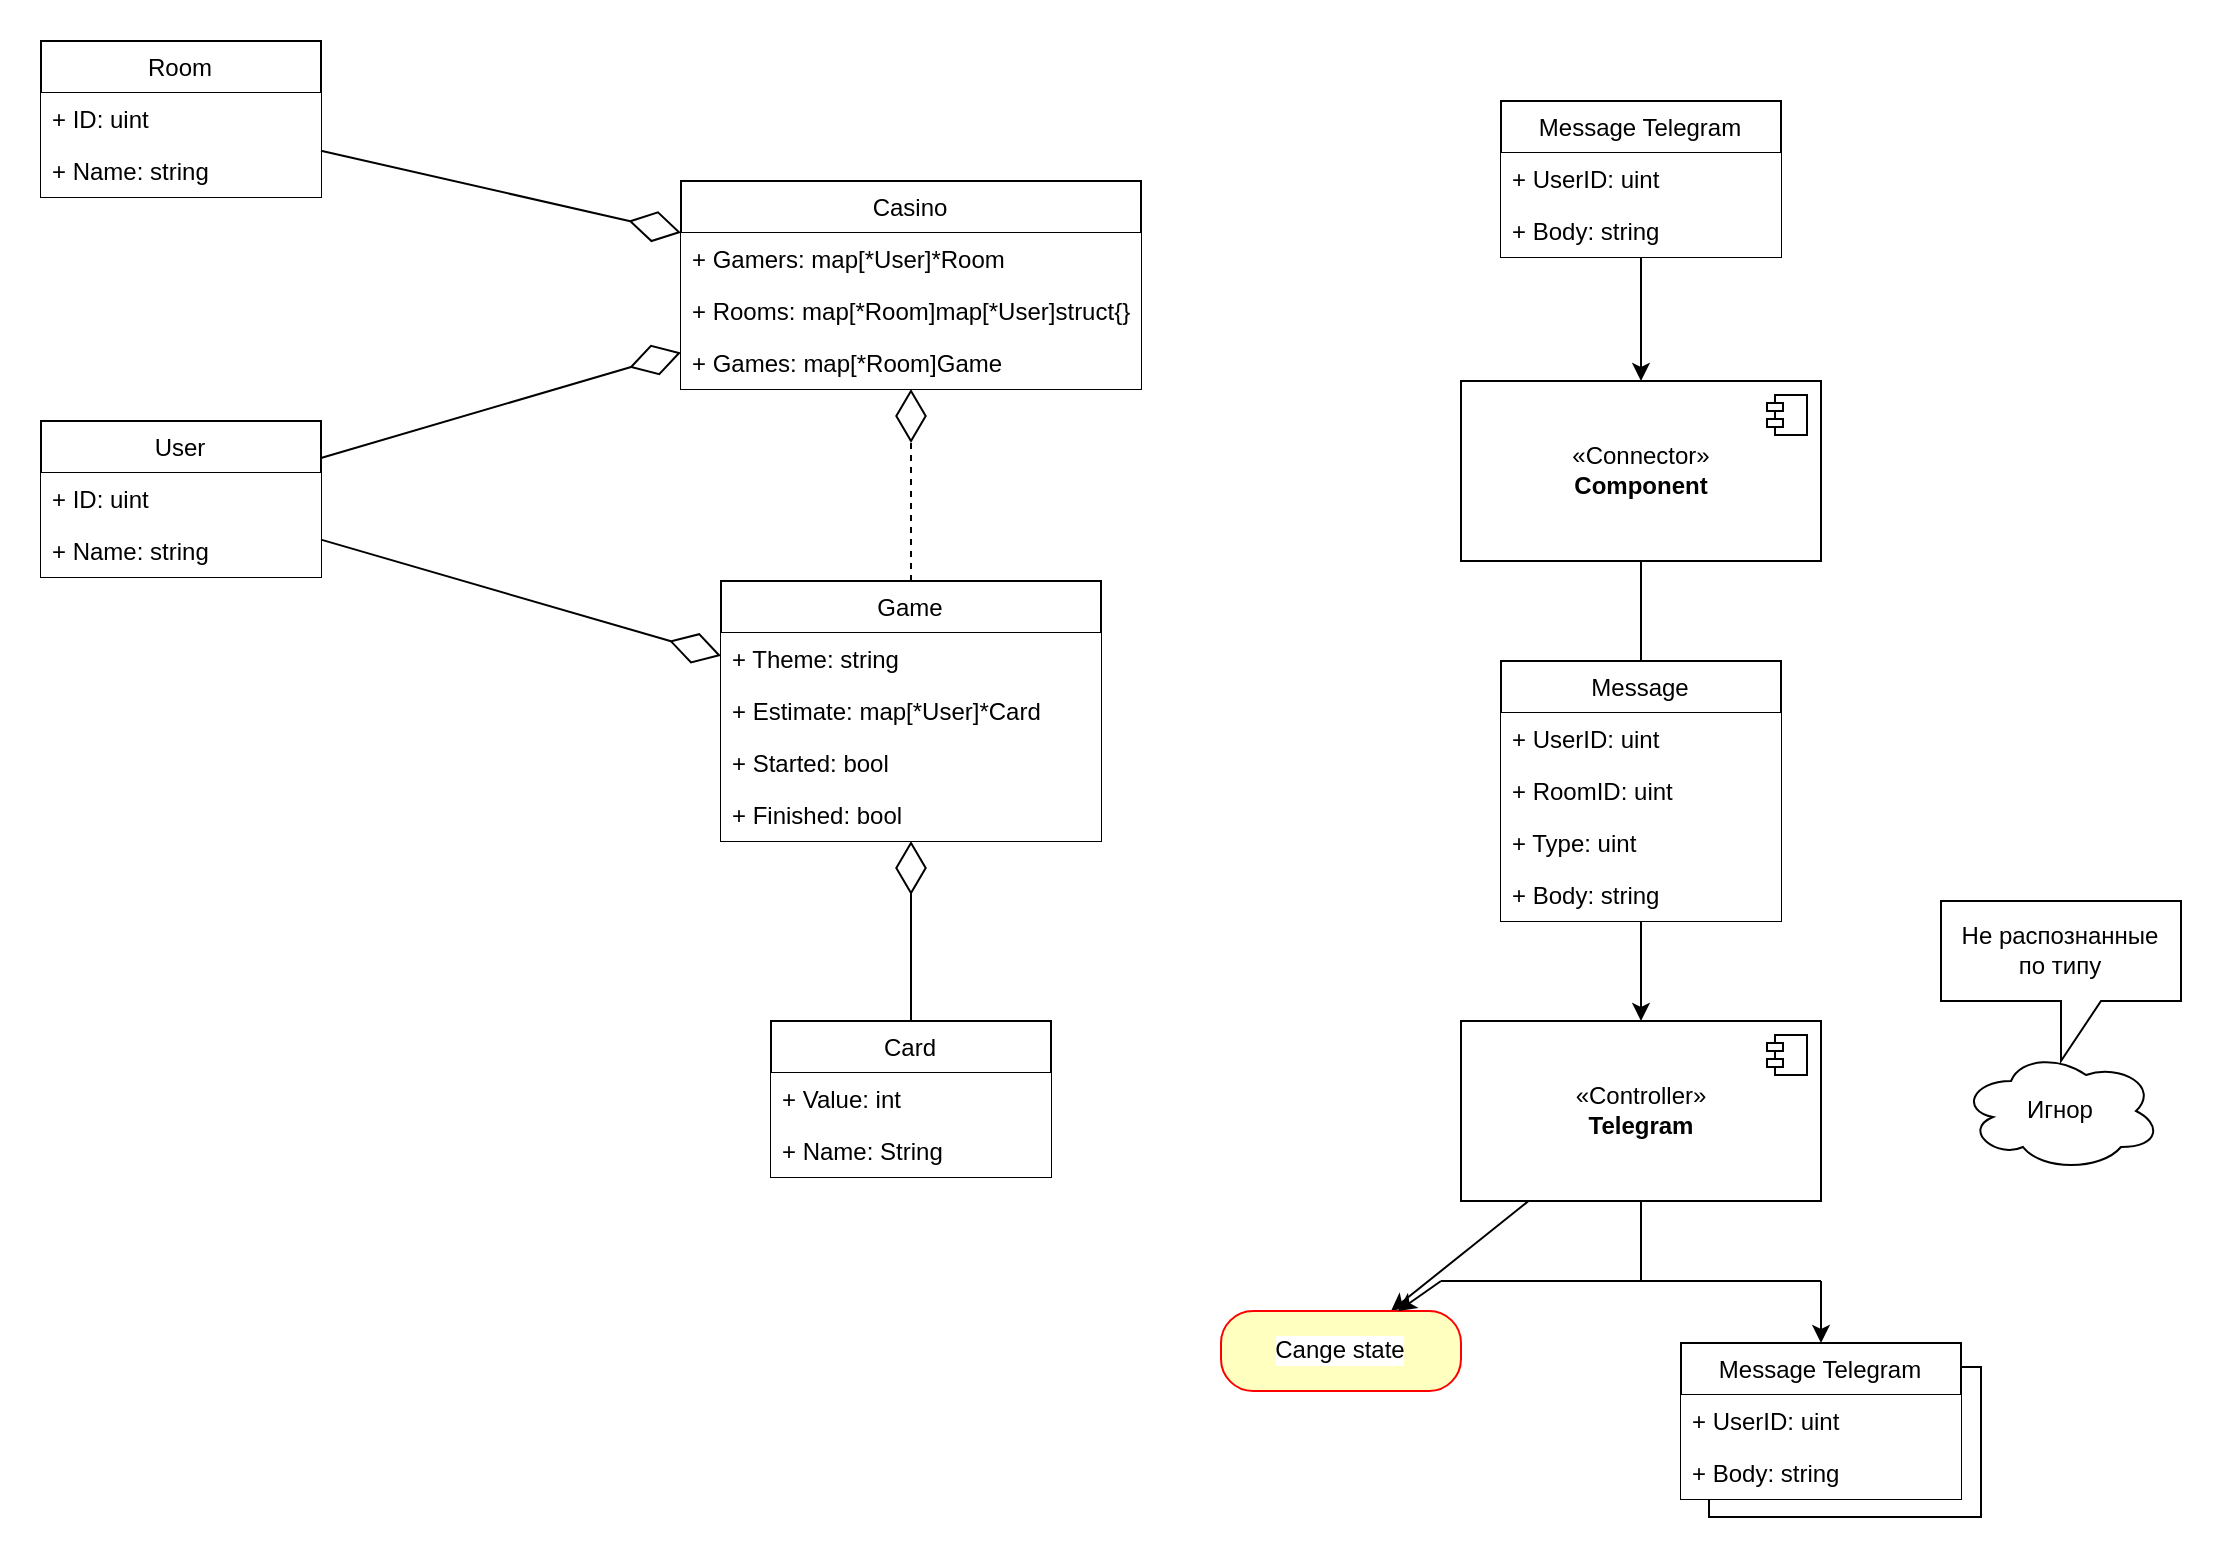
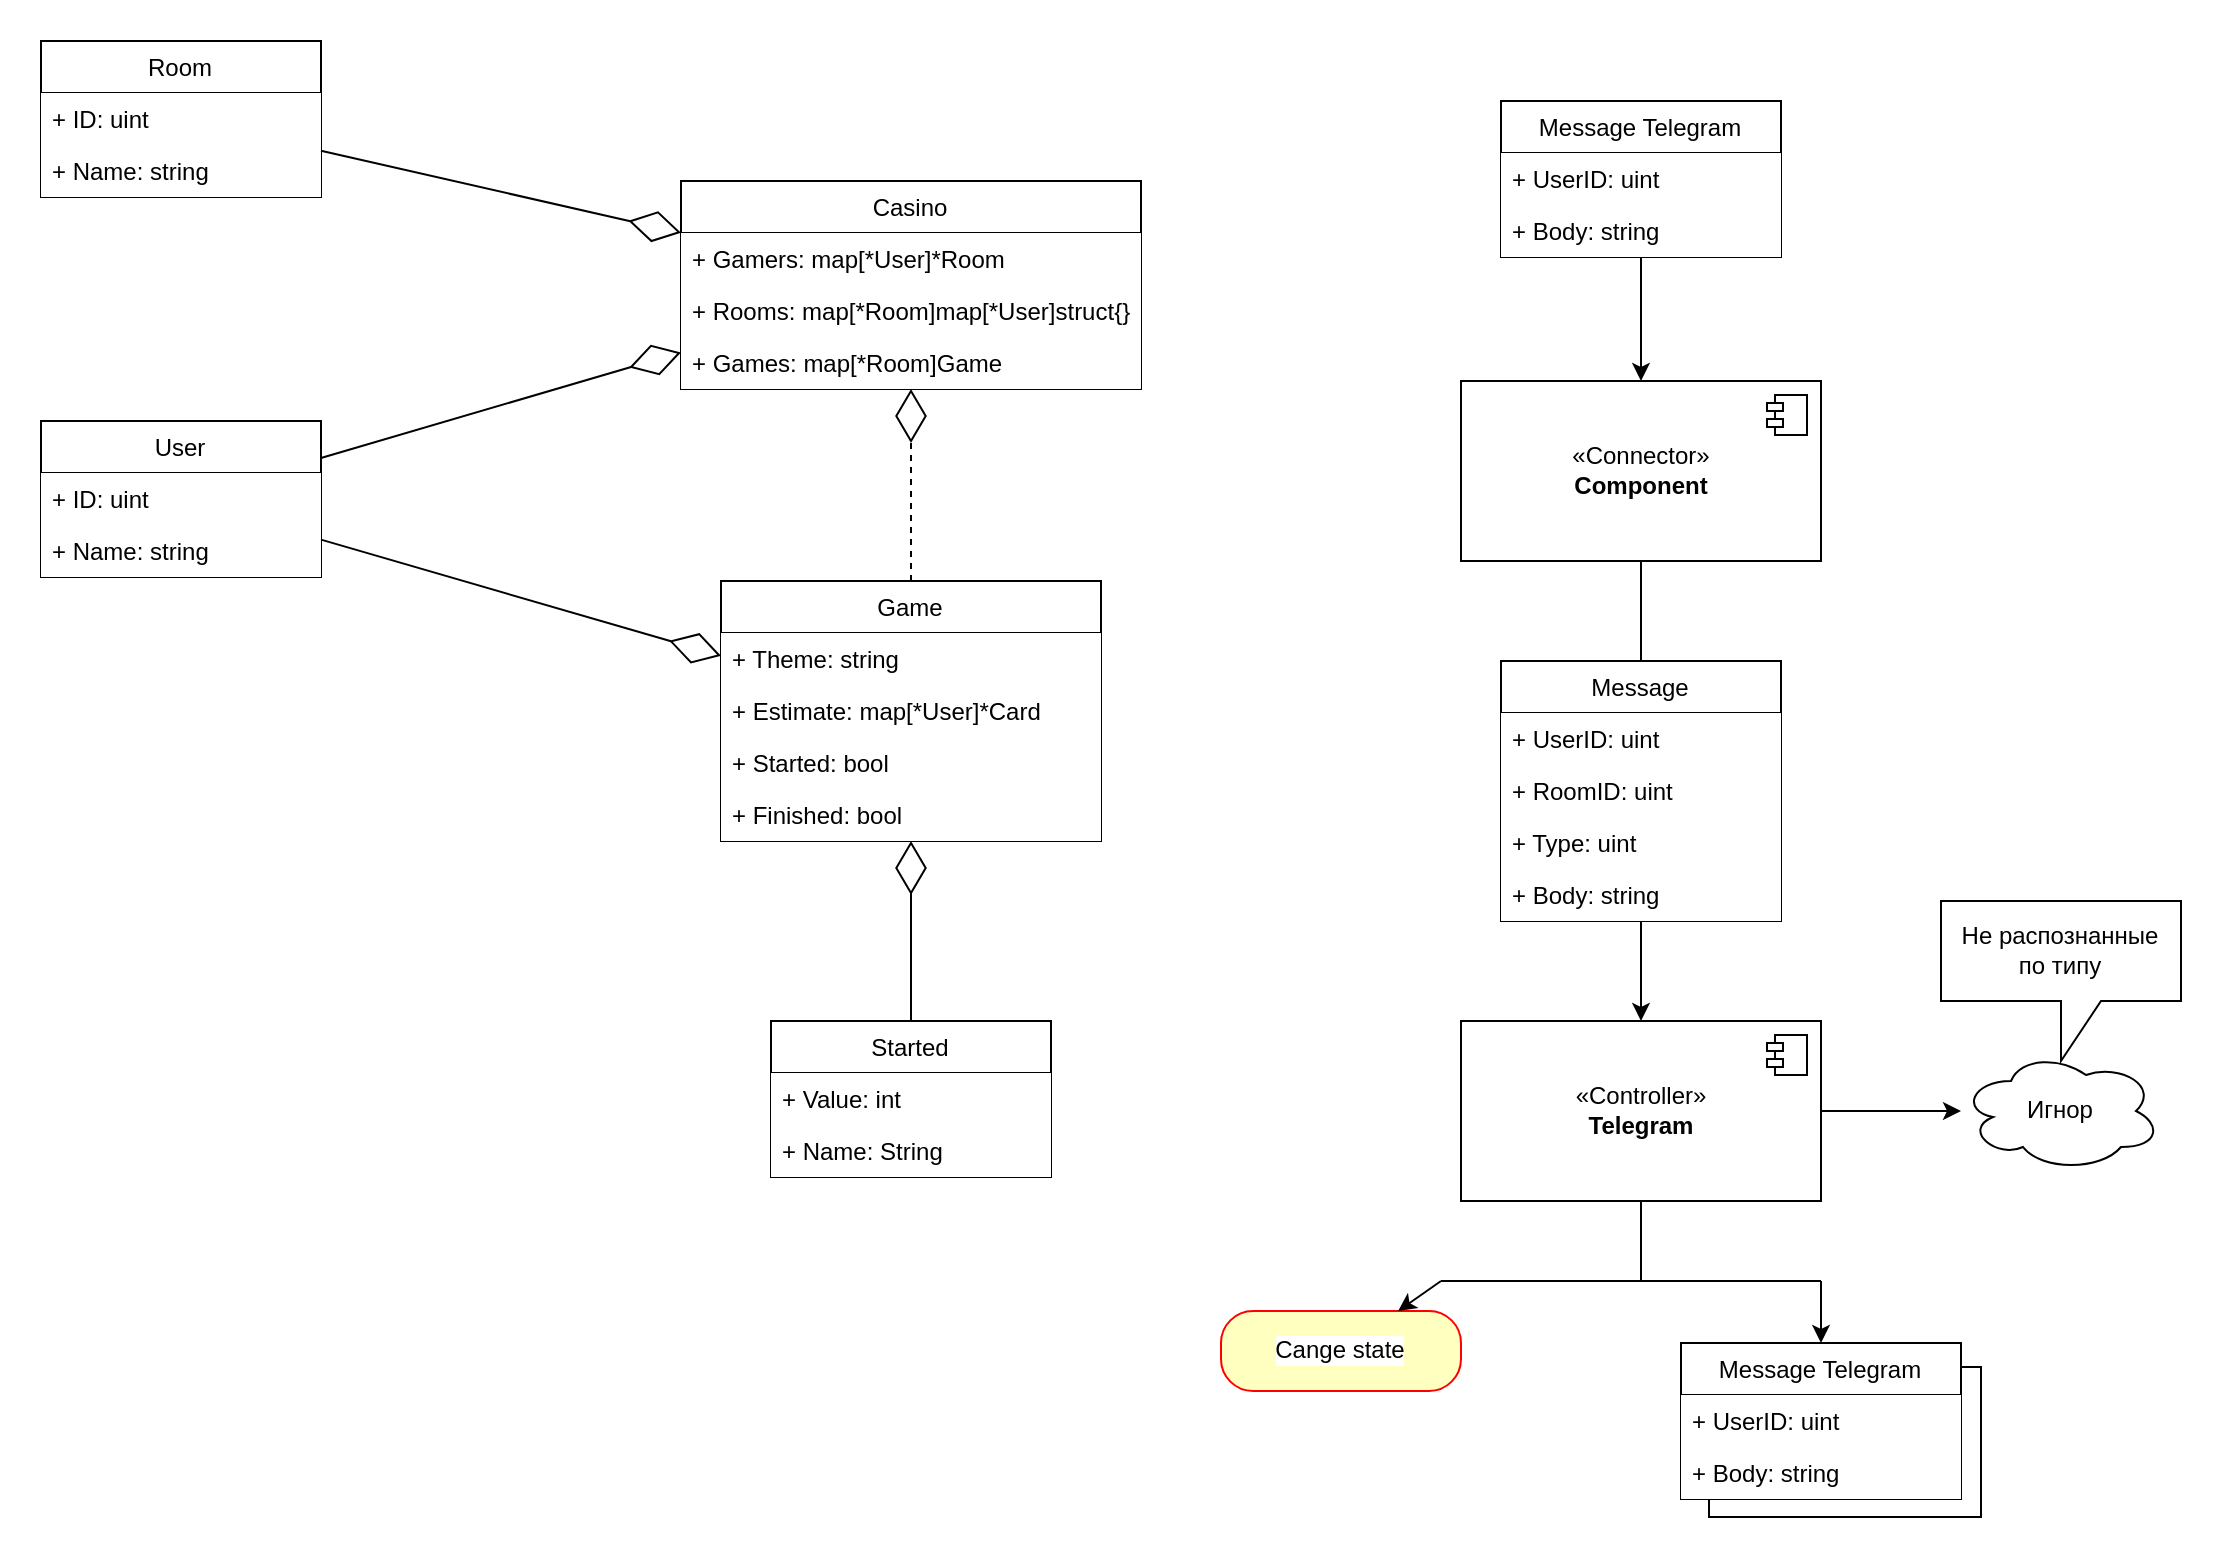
(910, 1048) -> (910, 1048)
(1465, 1252) -> (1884, 1111)
